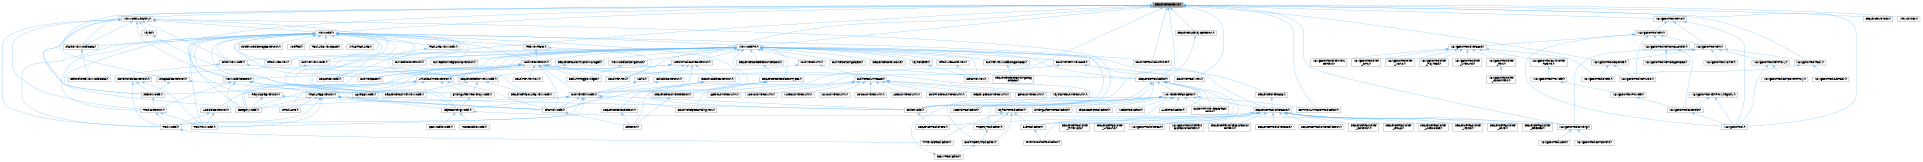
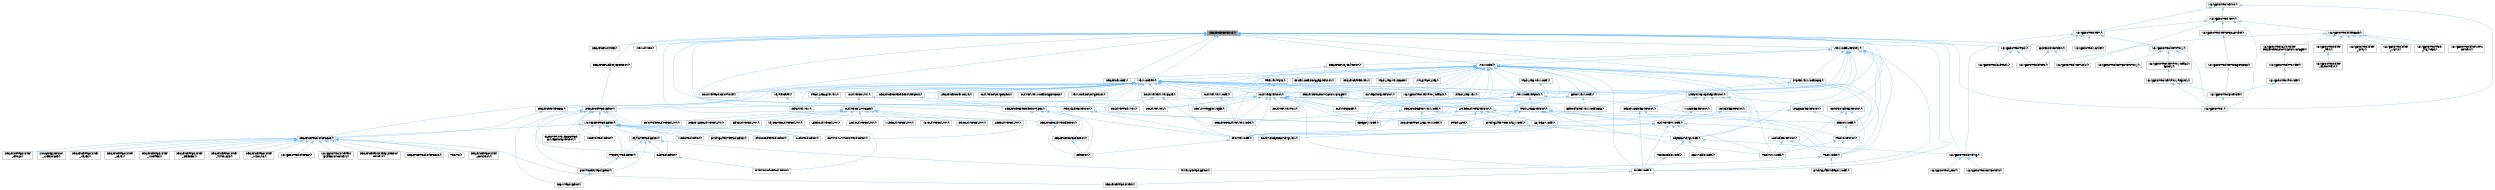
(1420, 12) -> none
(149, 33) -> (1345, 65)
(296, 47) -> (1356, 81)
(454, 63) -> (1425, 95)
(1434, 63) -> (2430, 49)
(1467, 63) -> none
(1549, 63) -> (2285, 49)
(1610, 63) -> (2052, 49)
none -> (2169, 65)
(431, 70) -> (1252, 110)
(601, 73) -> (1182, 94)
(1690, 76) -> (2227, 81)
(642, 79) -> (1697, 109)
(1013, 79) -> none
(360, 102) -> none
(997, 103) -> (516, 135)
(623, 104) -> (1657, 163)
(1210, 110) -> (561, 139)
(1321, 127) -> (456, 155)
(1433, 127) -> (51, 155)
none -> (155, 155)
none -> (1831, 171)
